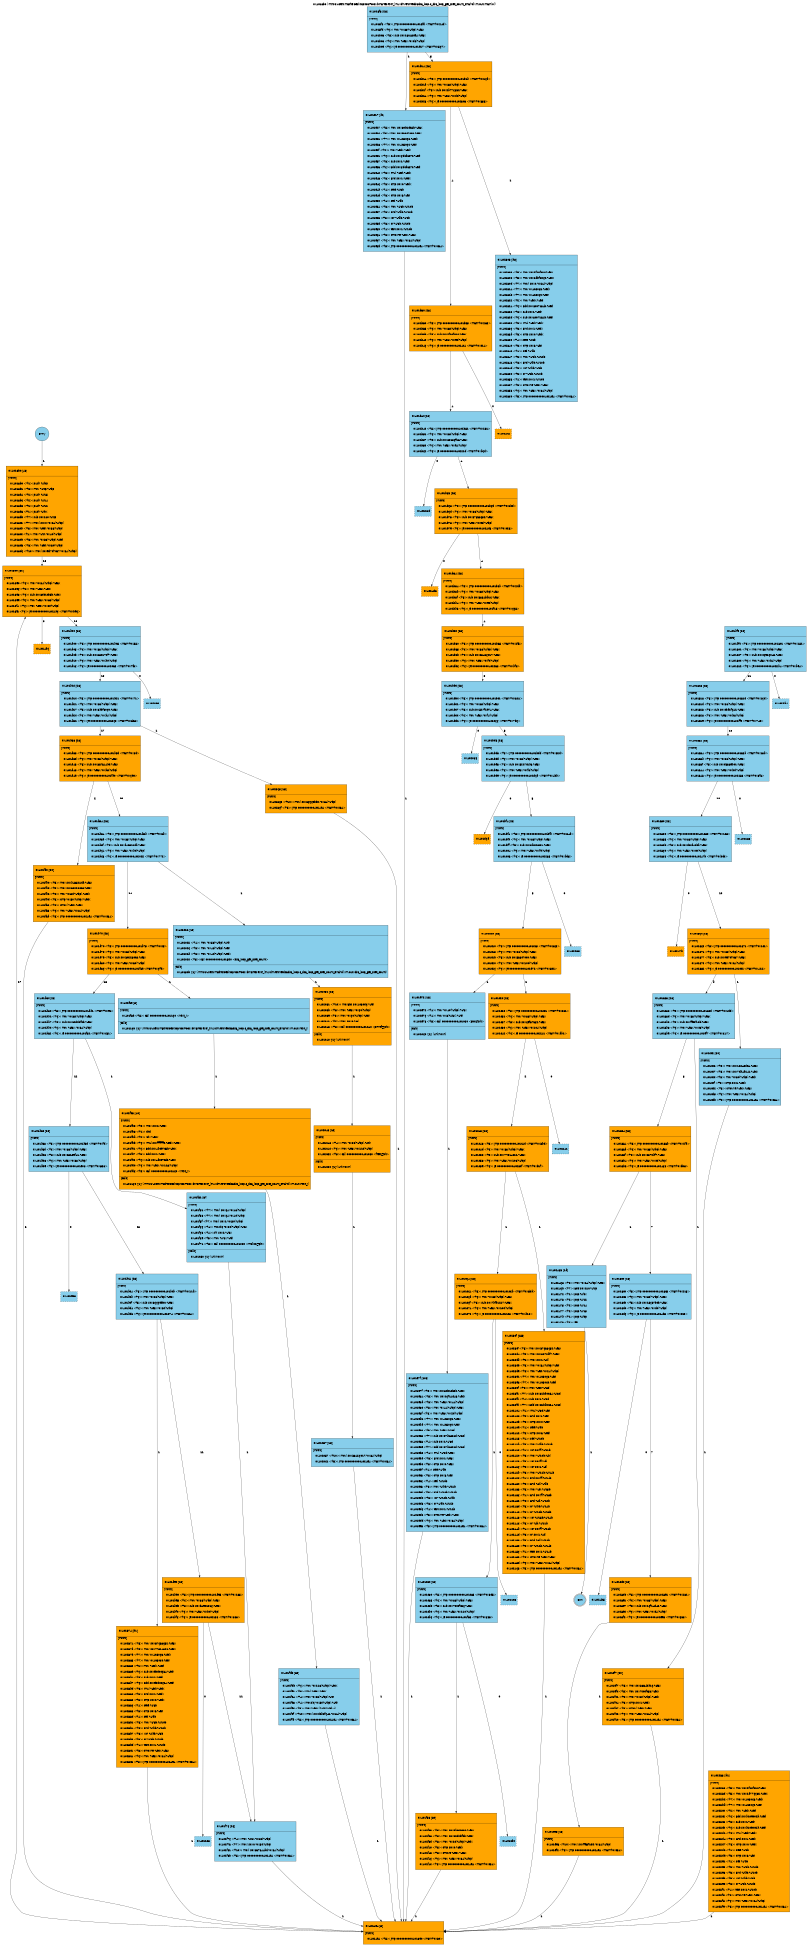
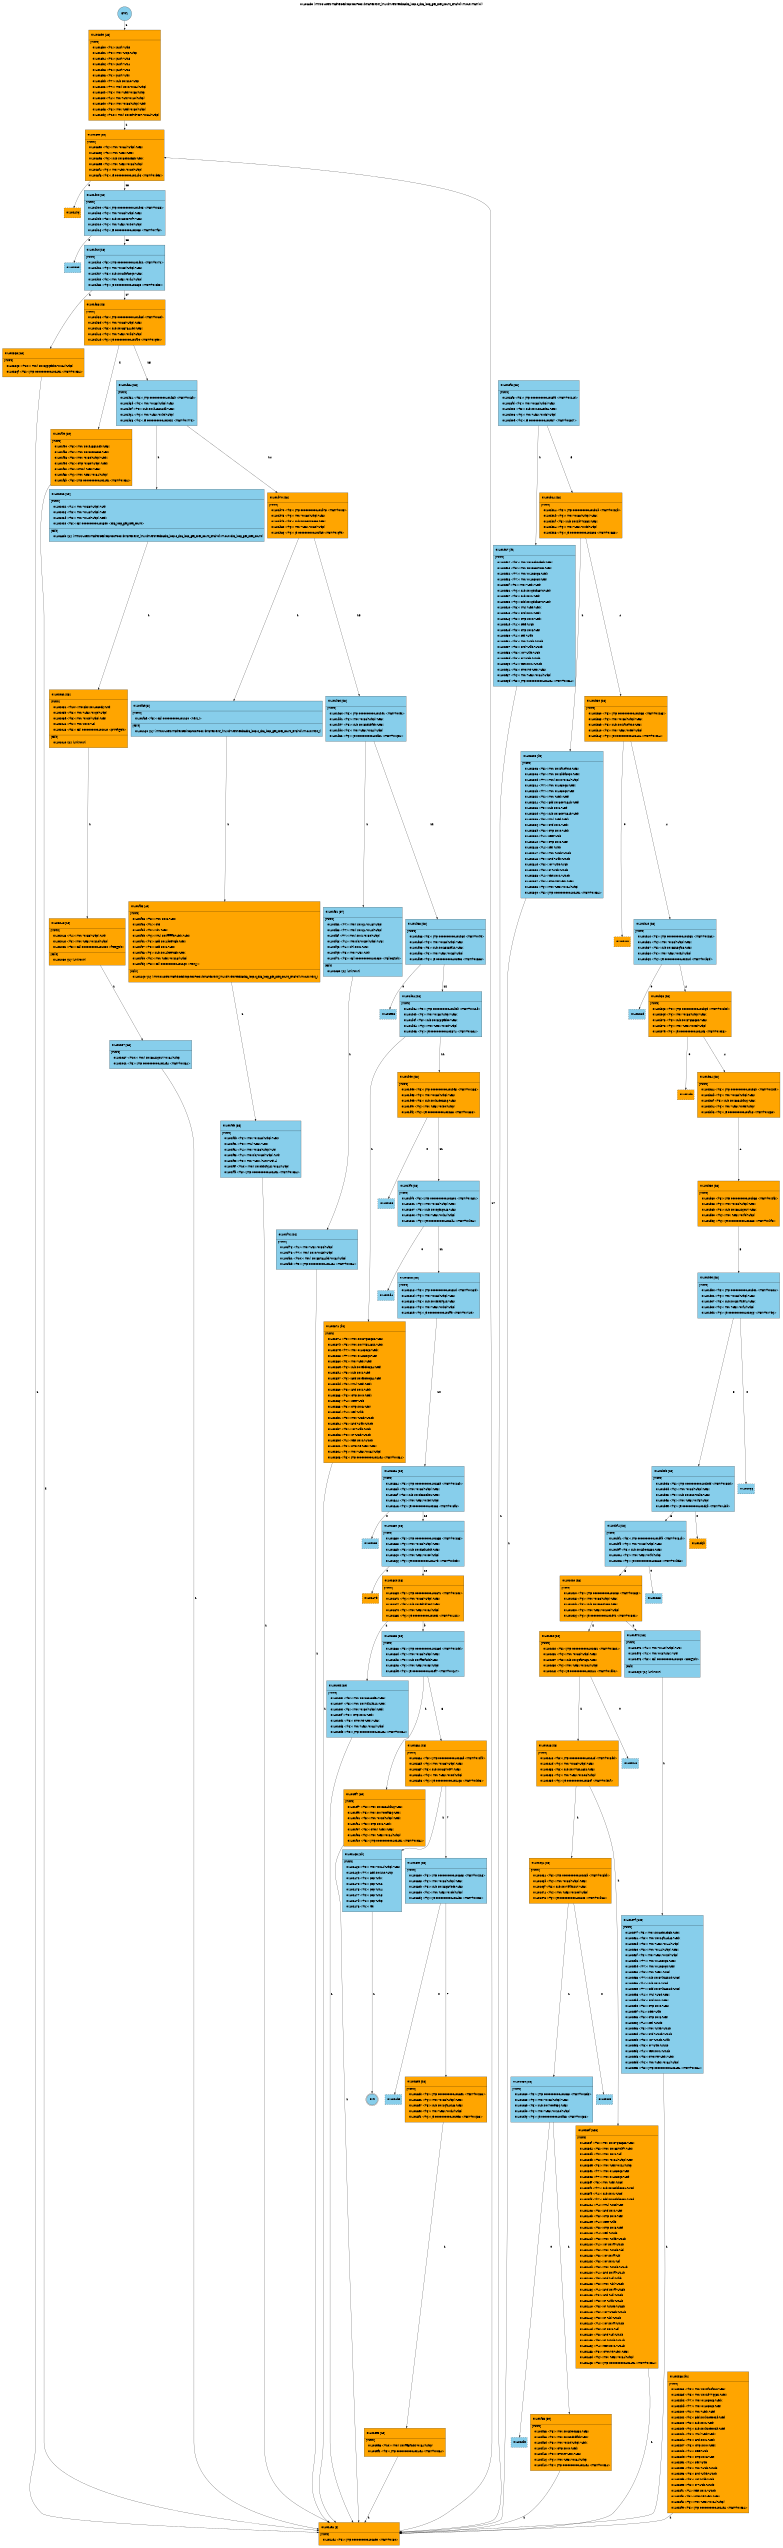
(44, 561) -> (126, 125)
(229, 1721) -> (439, 1148)
none -> (508, 1758)
